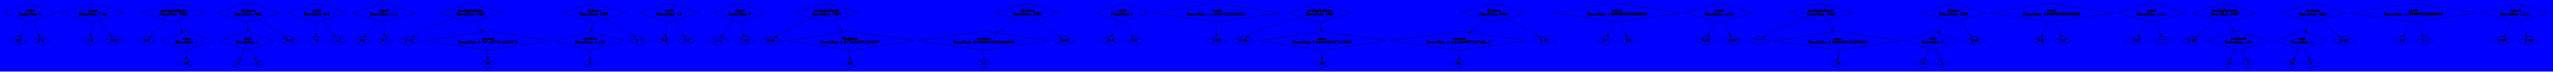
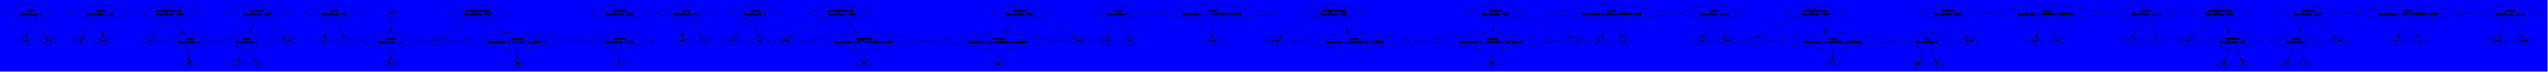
(372, 28) -> (390, 23)
(640, 41) -> none
(1322, 64) -> none
